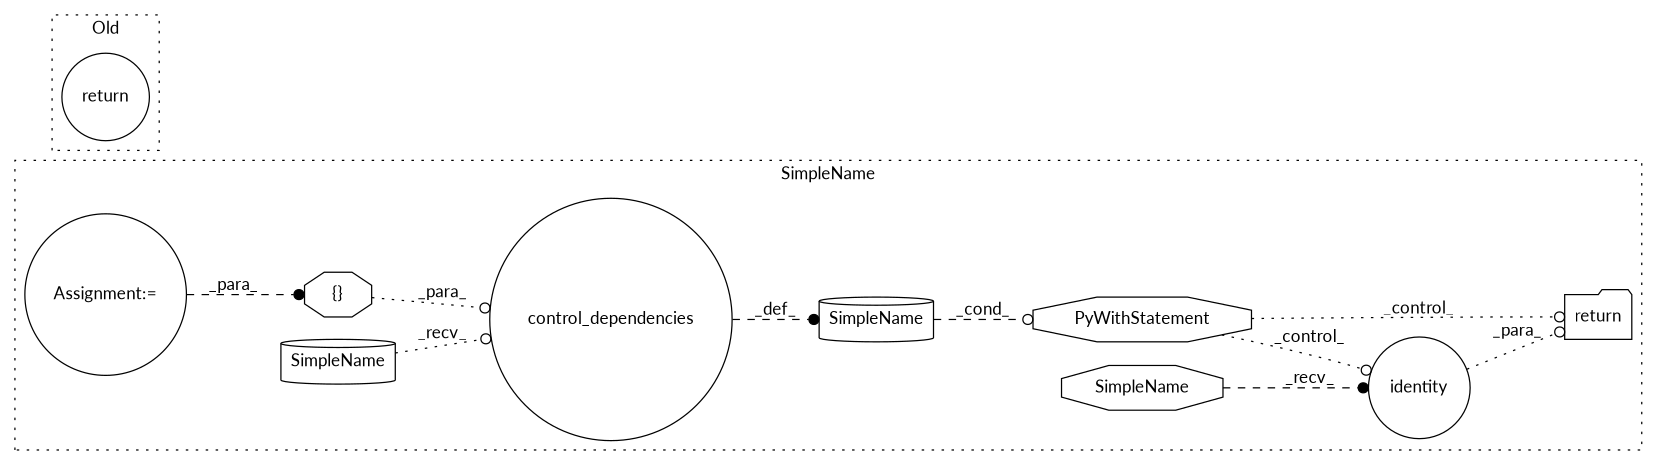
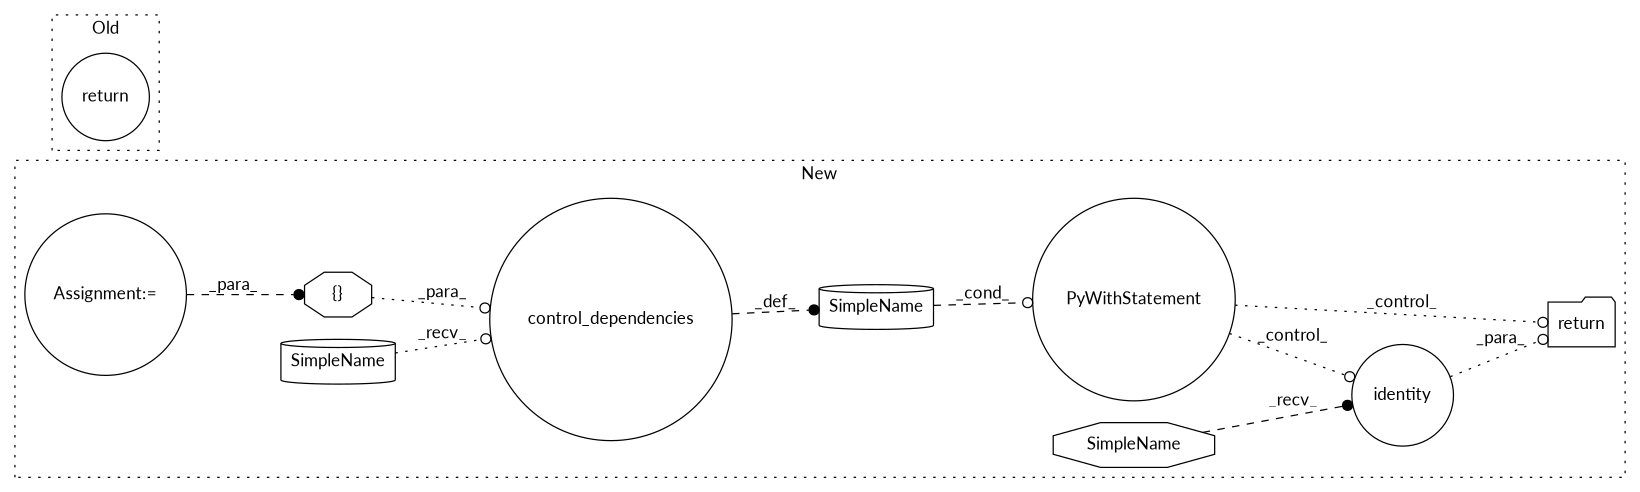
(828, 175) -> (820, 175)
(1142, 319) -> (1134, 300)
